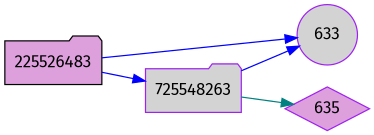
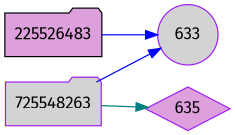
(118, 75) -> none
